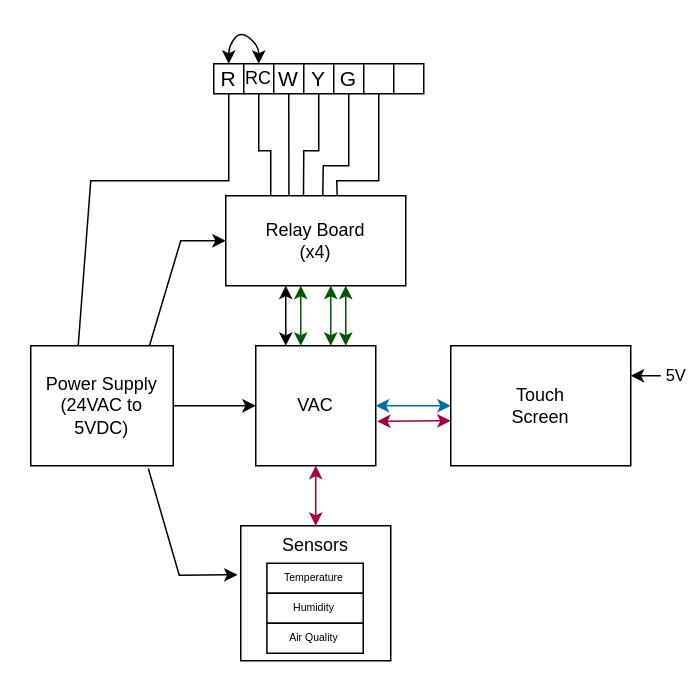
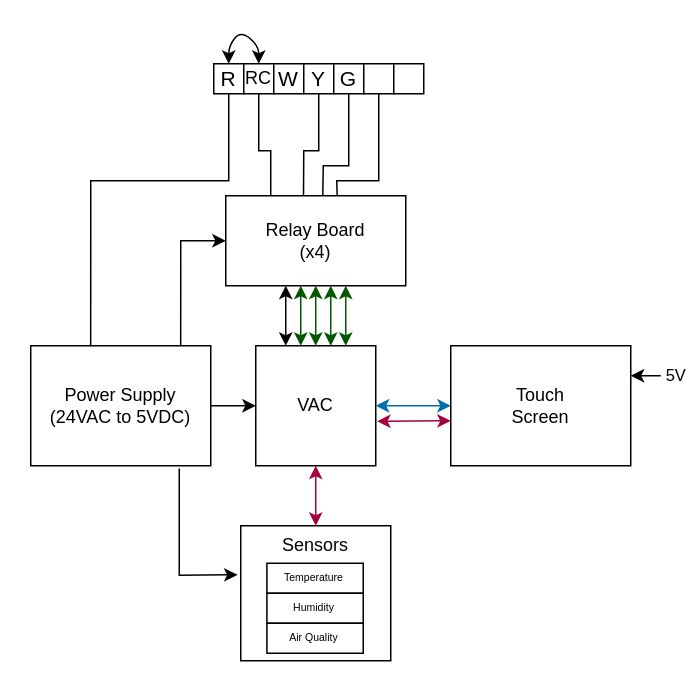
(289, 145) -> none
none -> (316, 316)
(102, 406) -> (121, 406)
